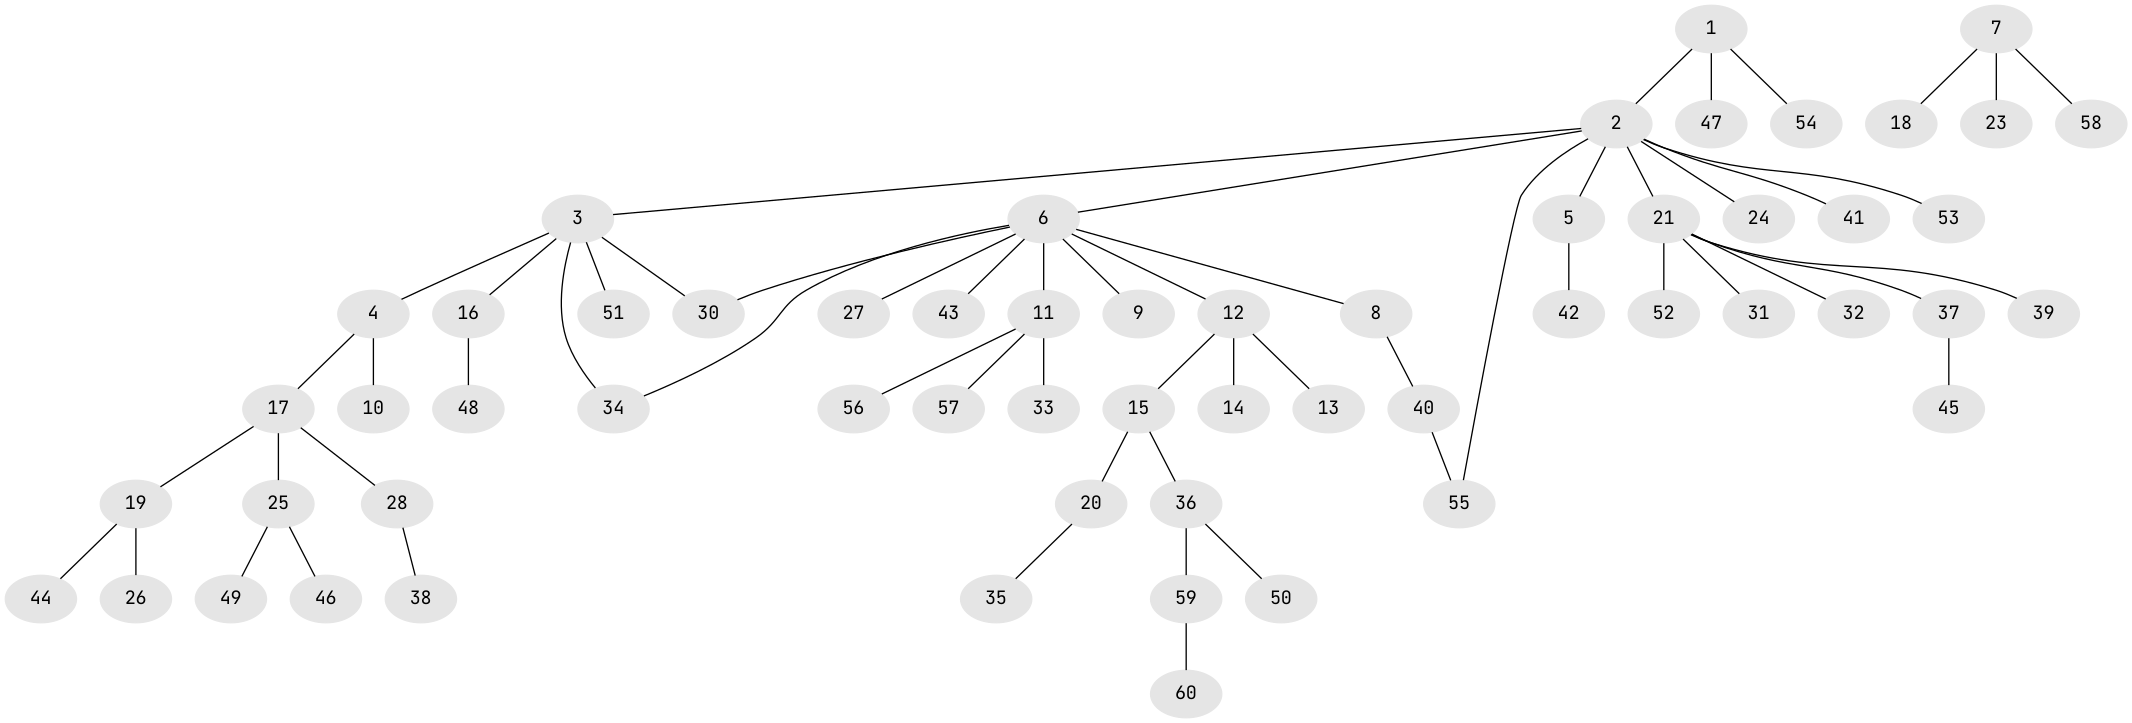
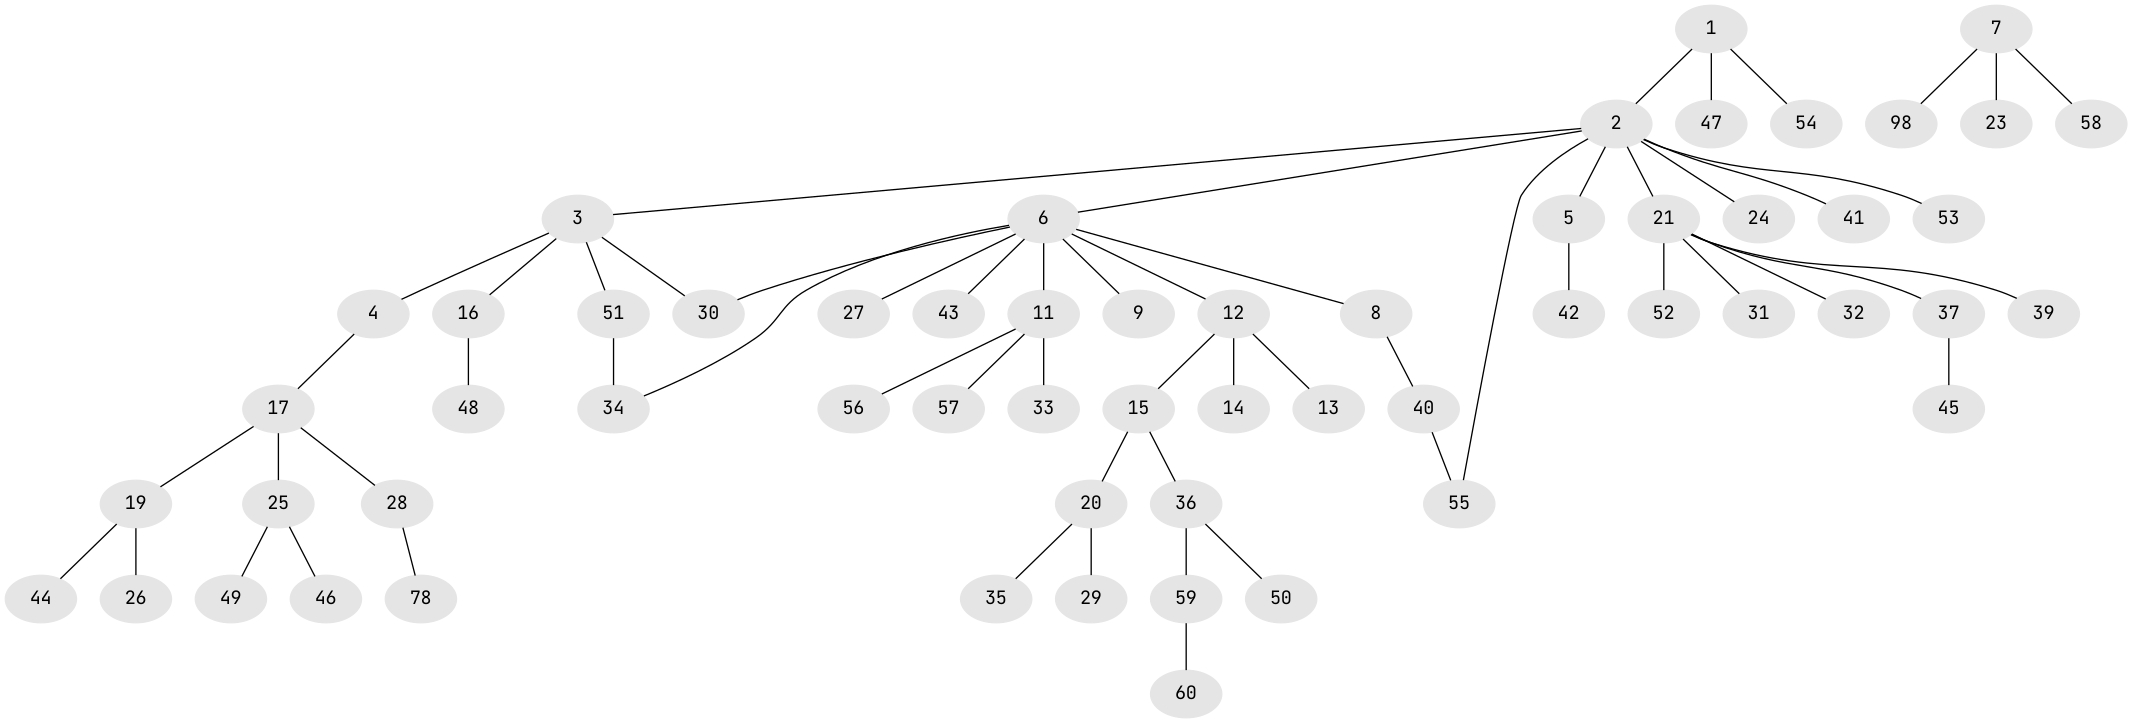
(1901, 124) -> (1901, 124)
(562, 319) -> (614, 362)
(373, 409) -> none
(421, 599) -> (421, 599)
none -> (1091, 599)
